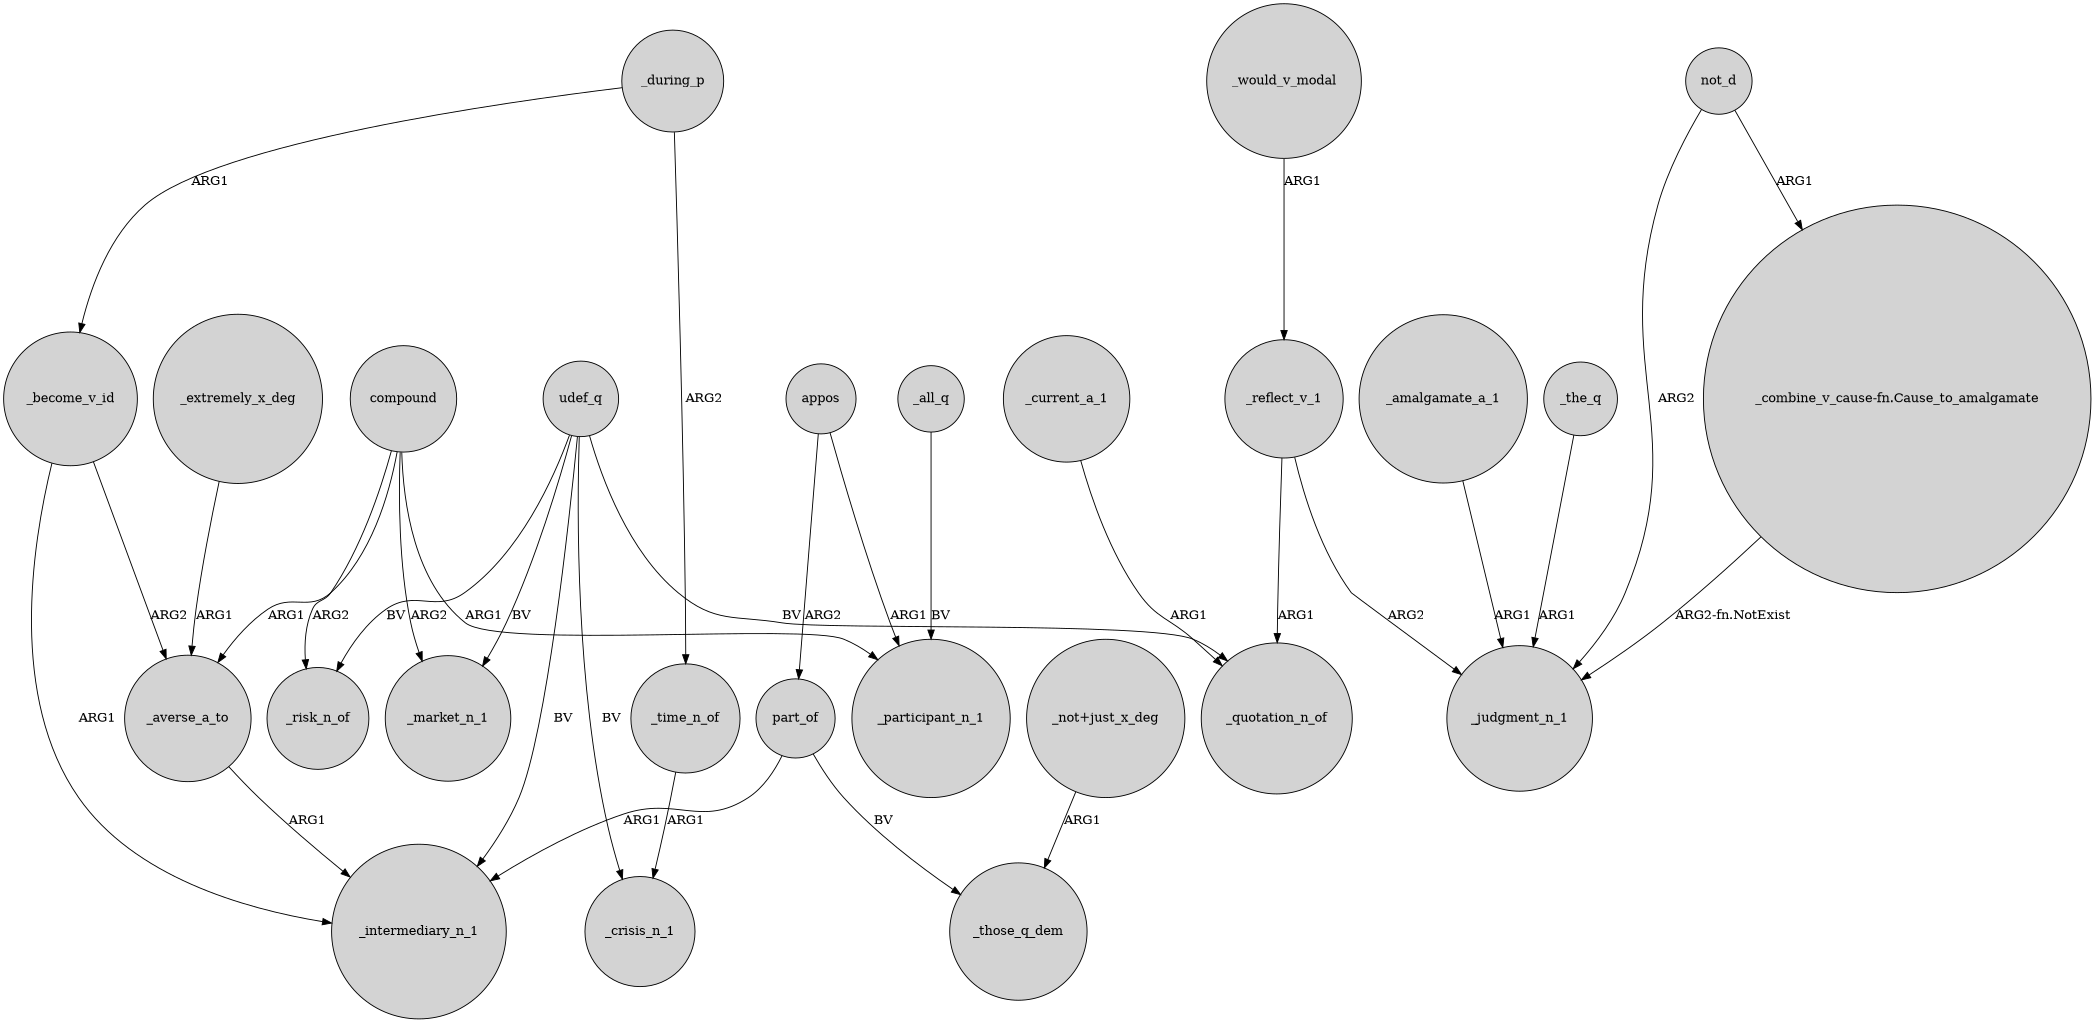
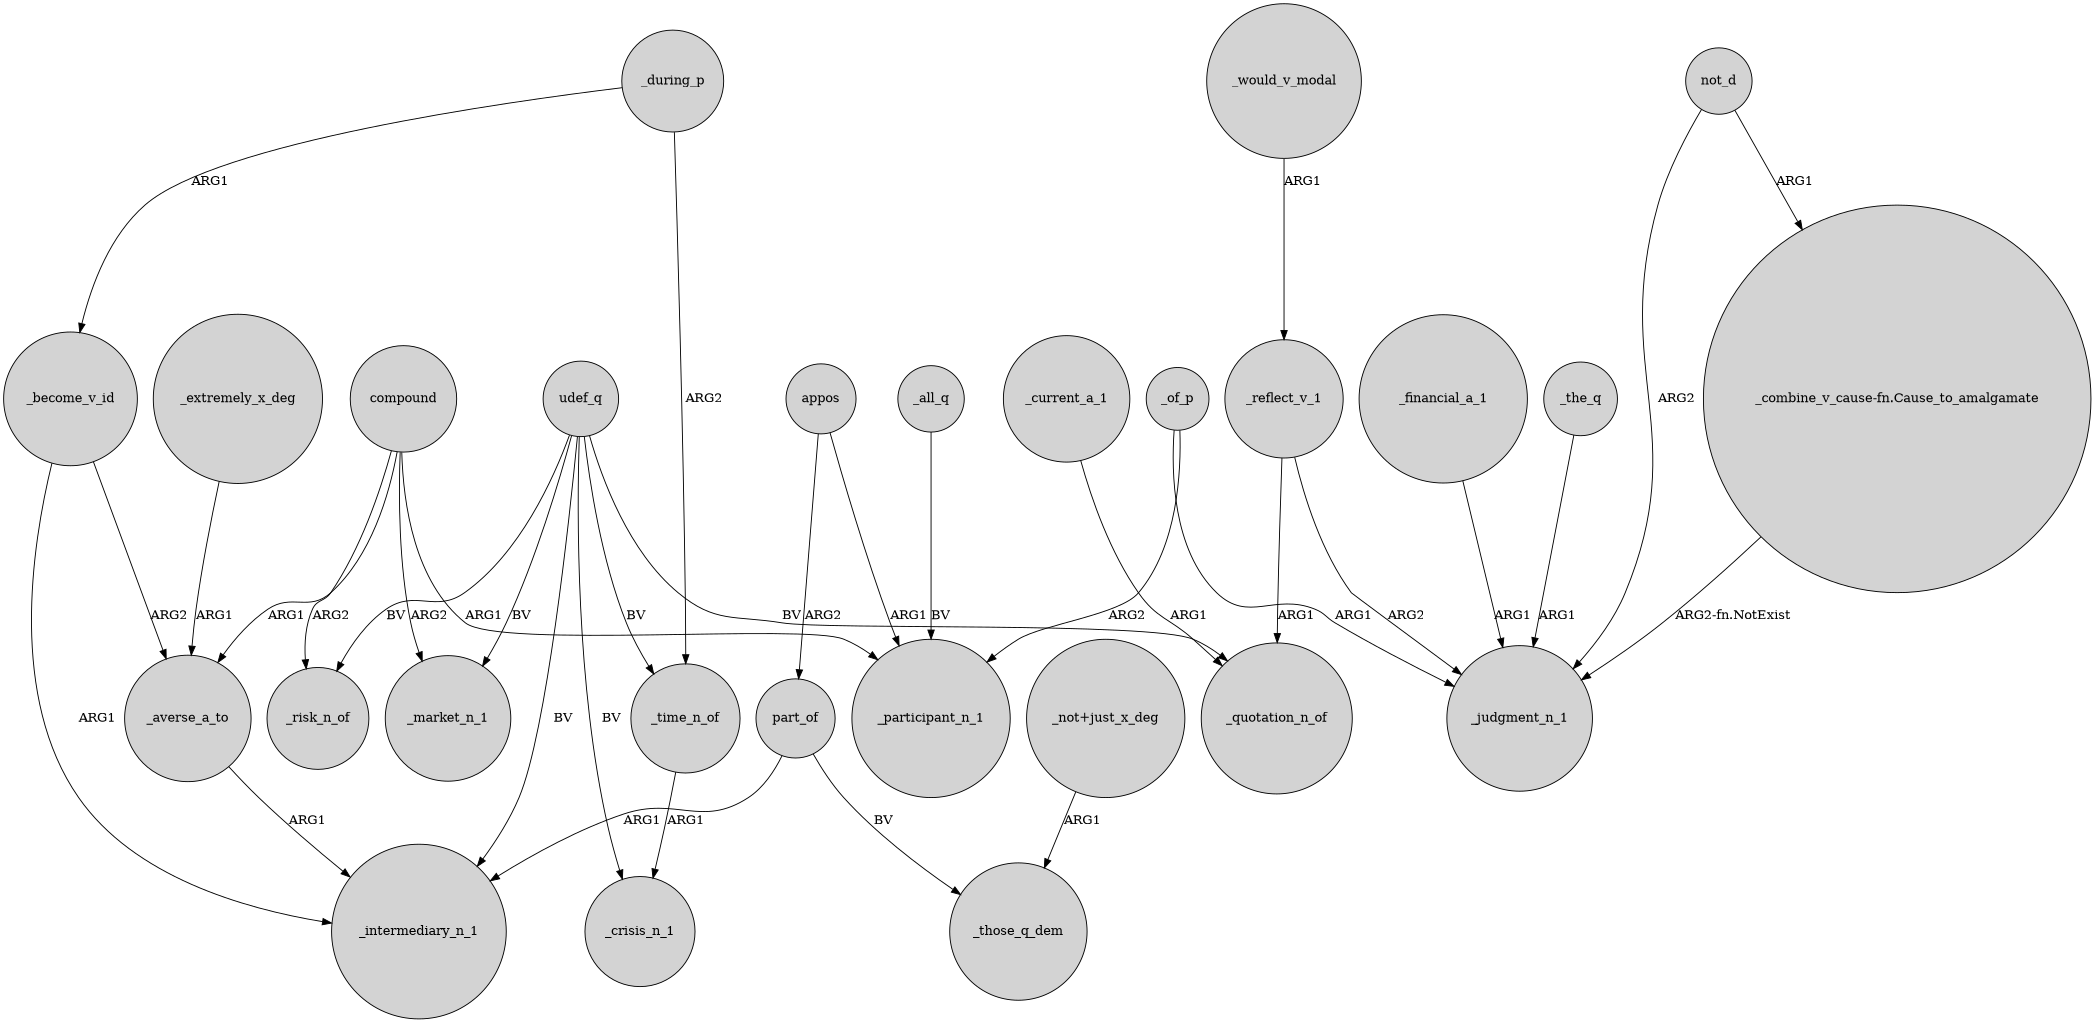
none -> (1178, 399)
(1443, 399) -> (1443, 399)
none -> (605, 555)
